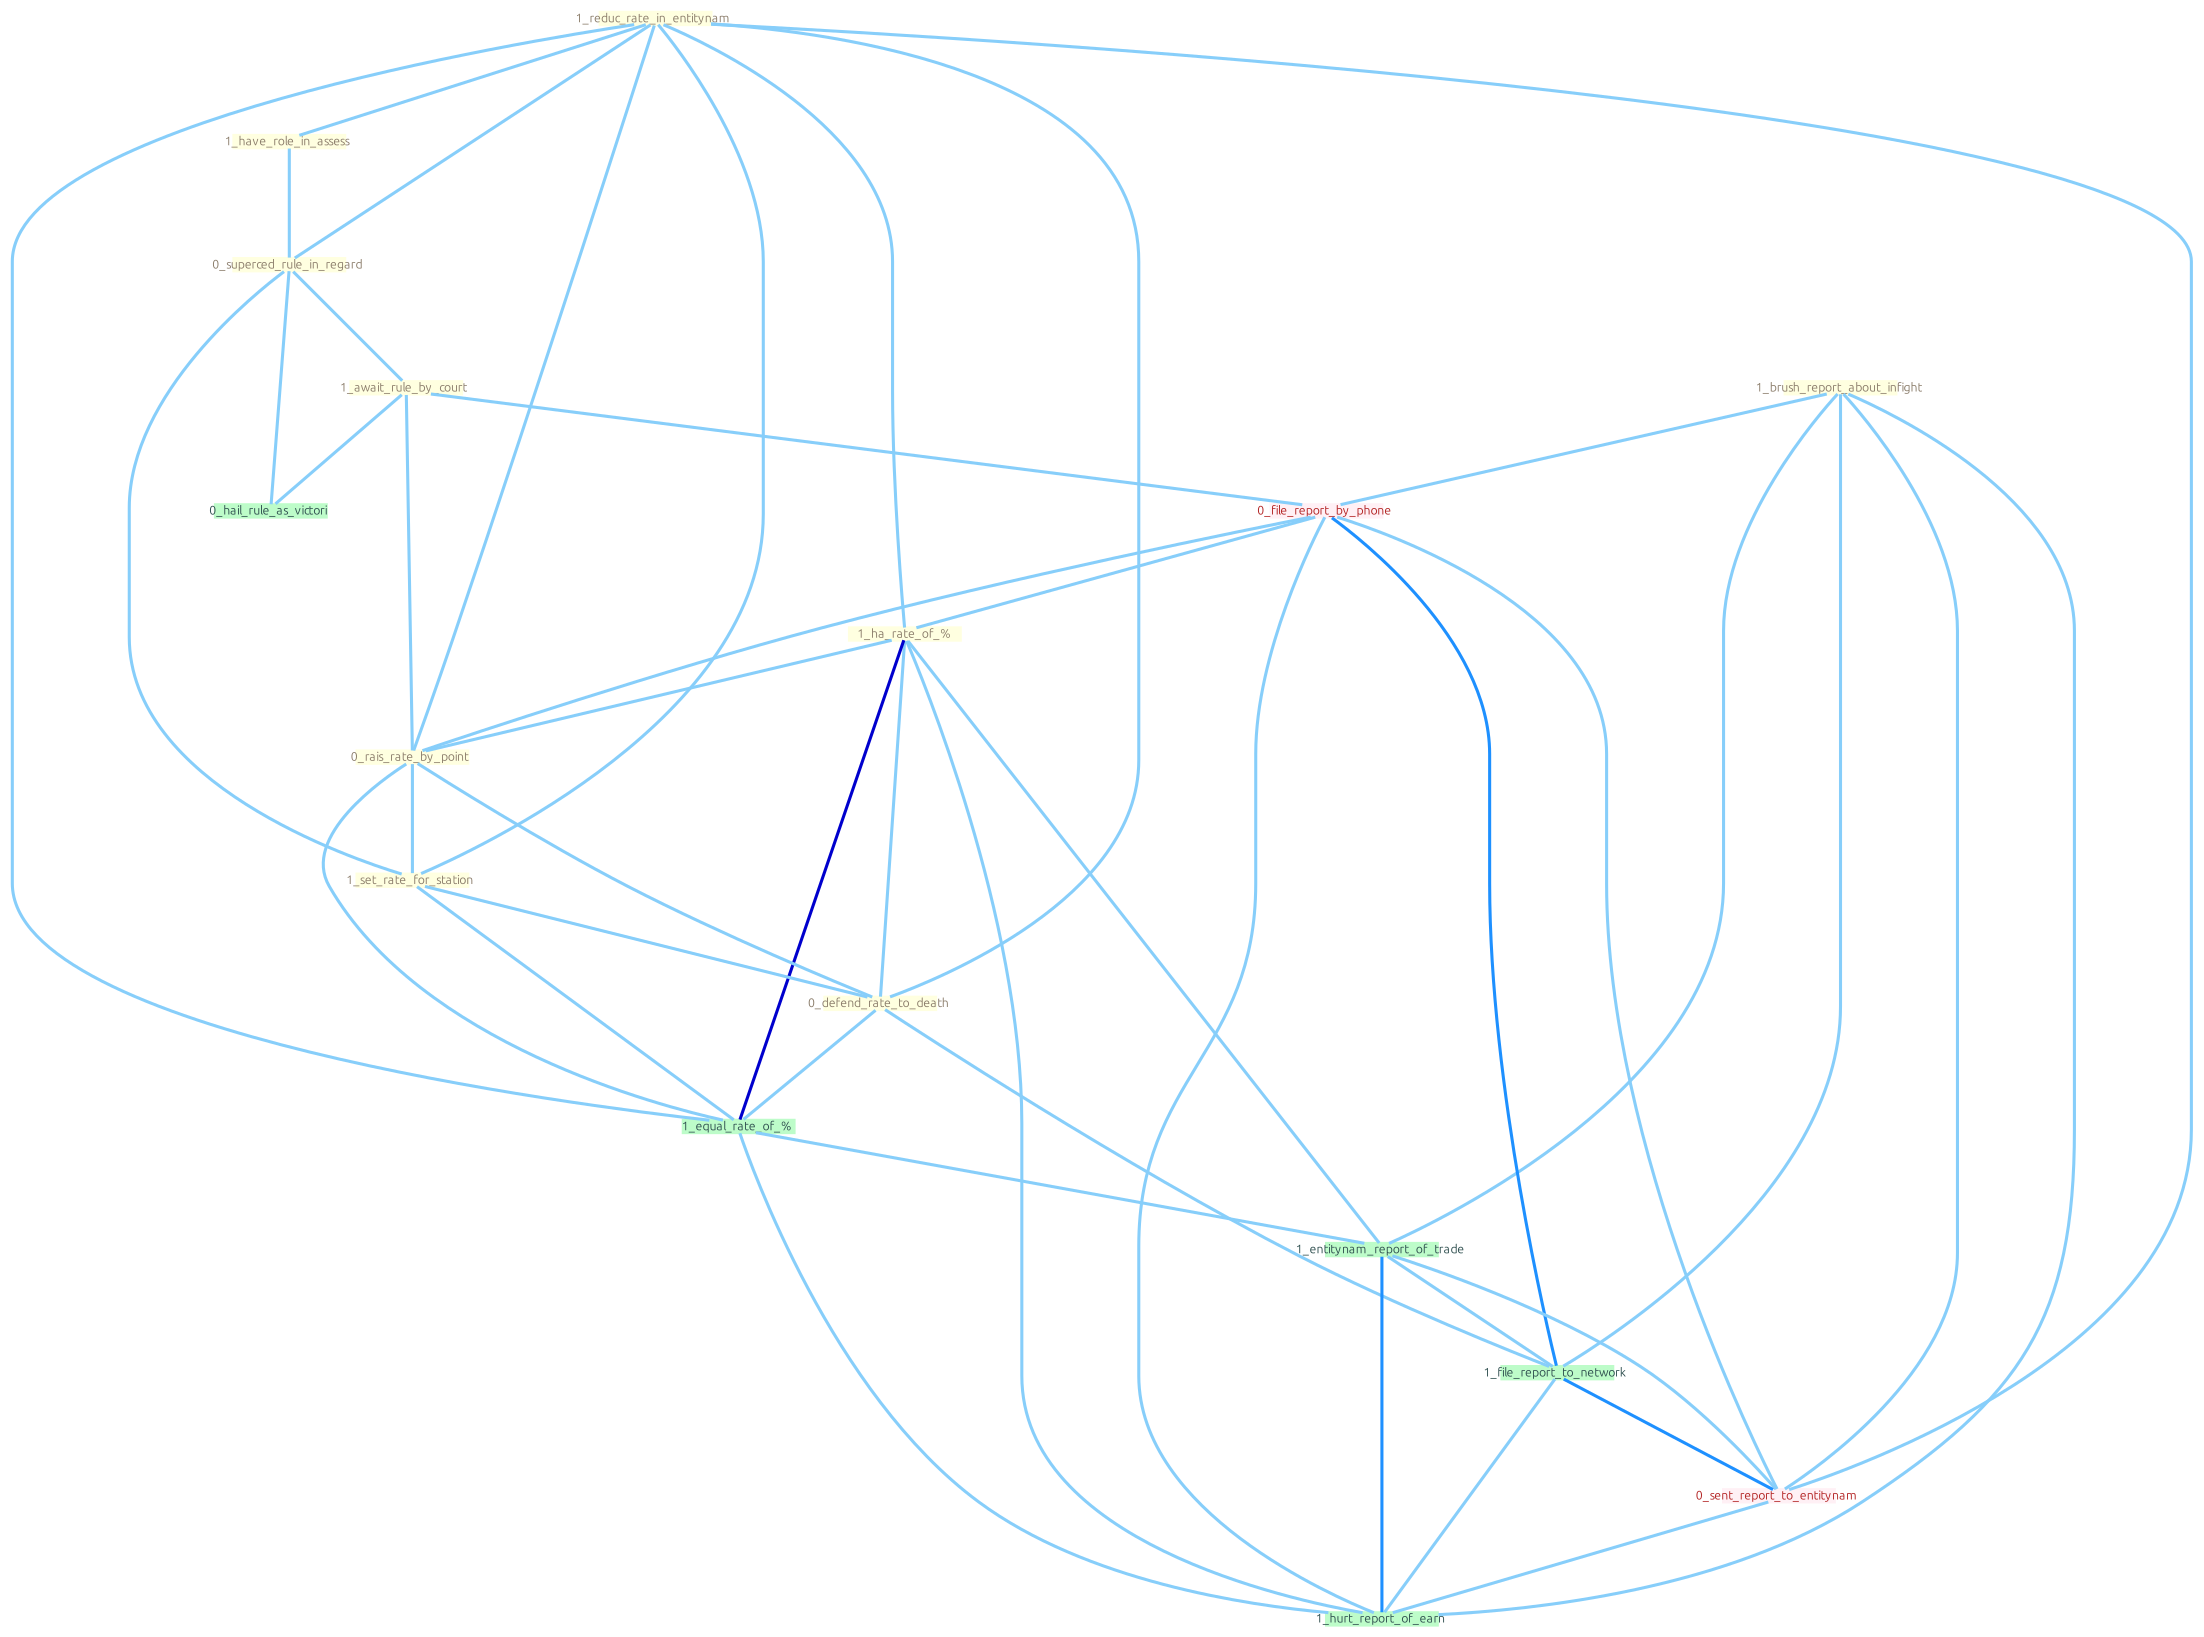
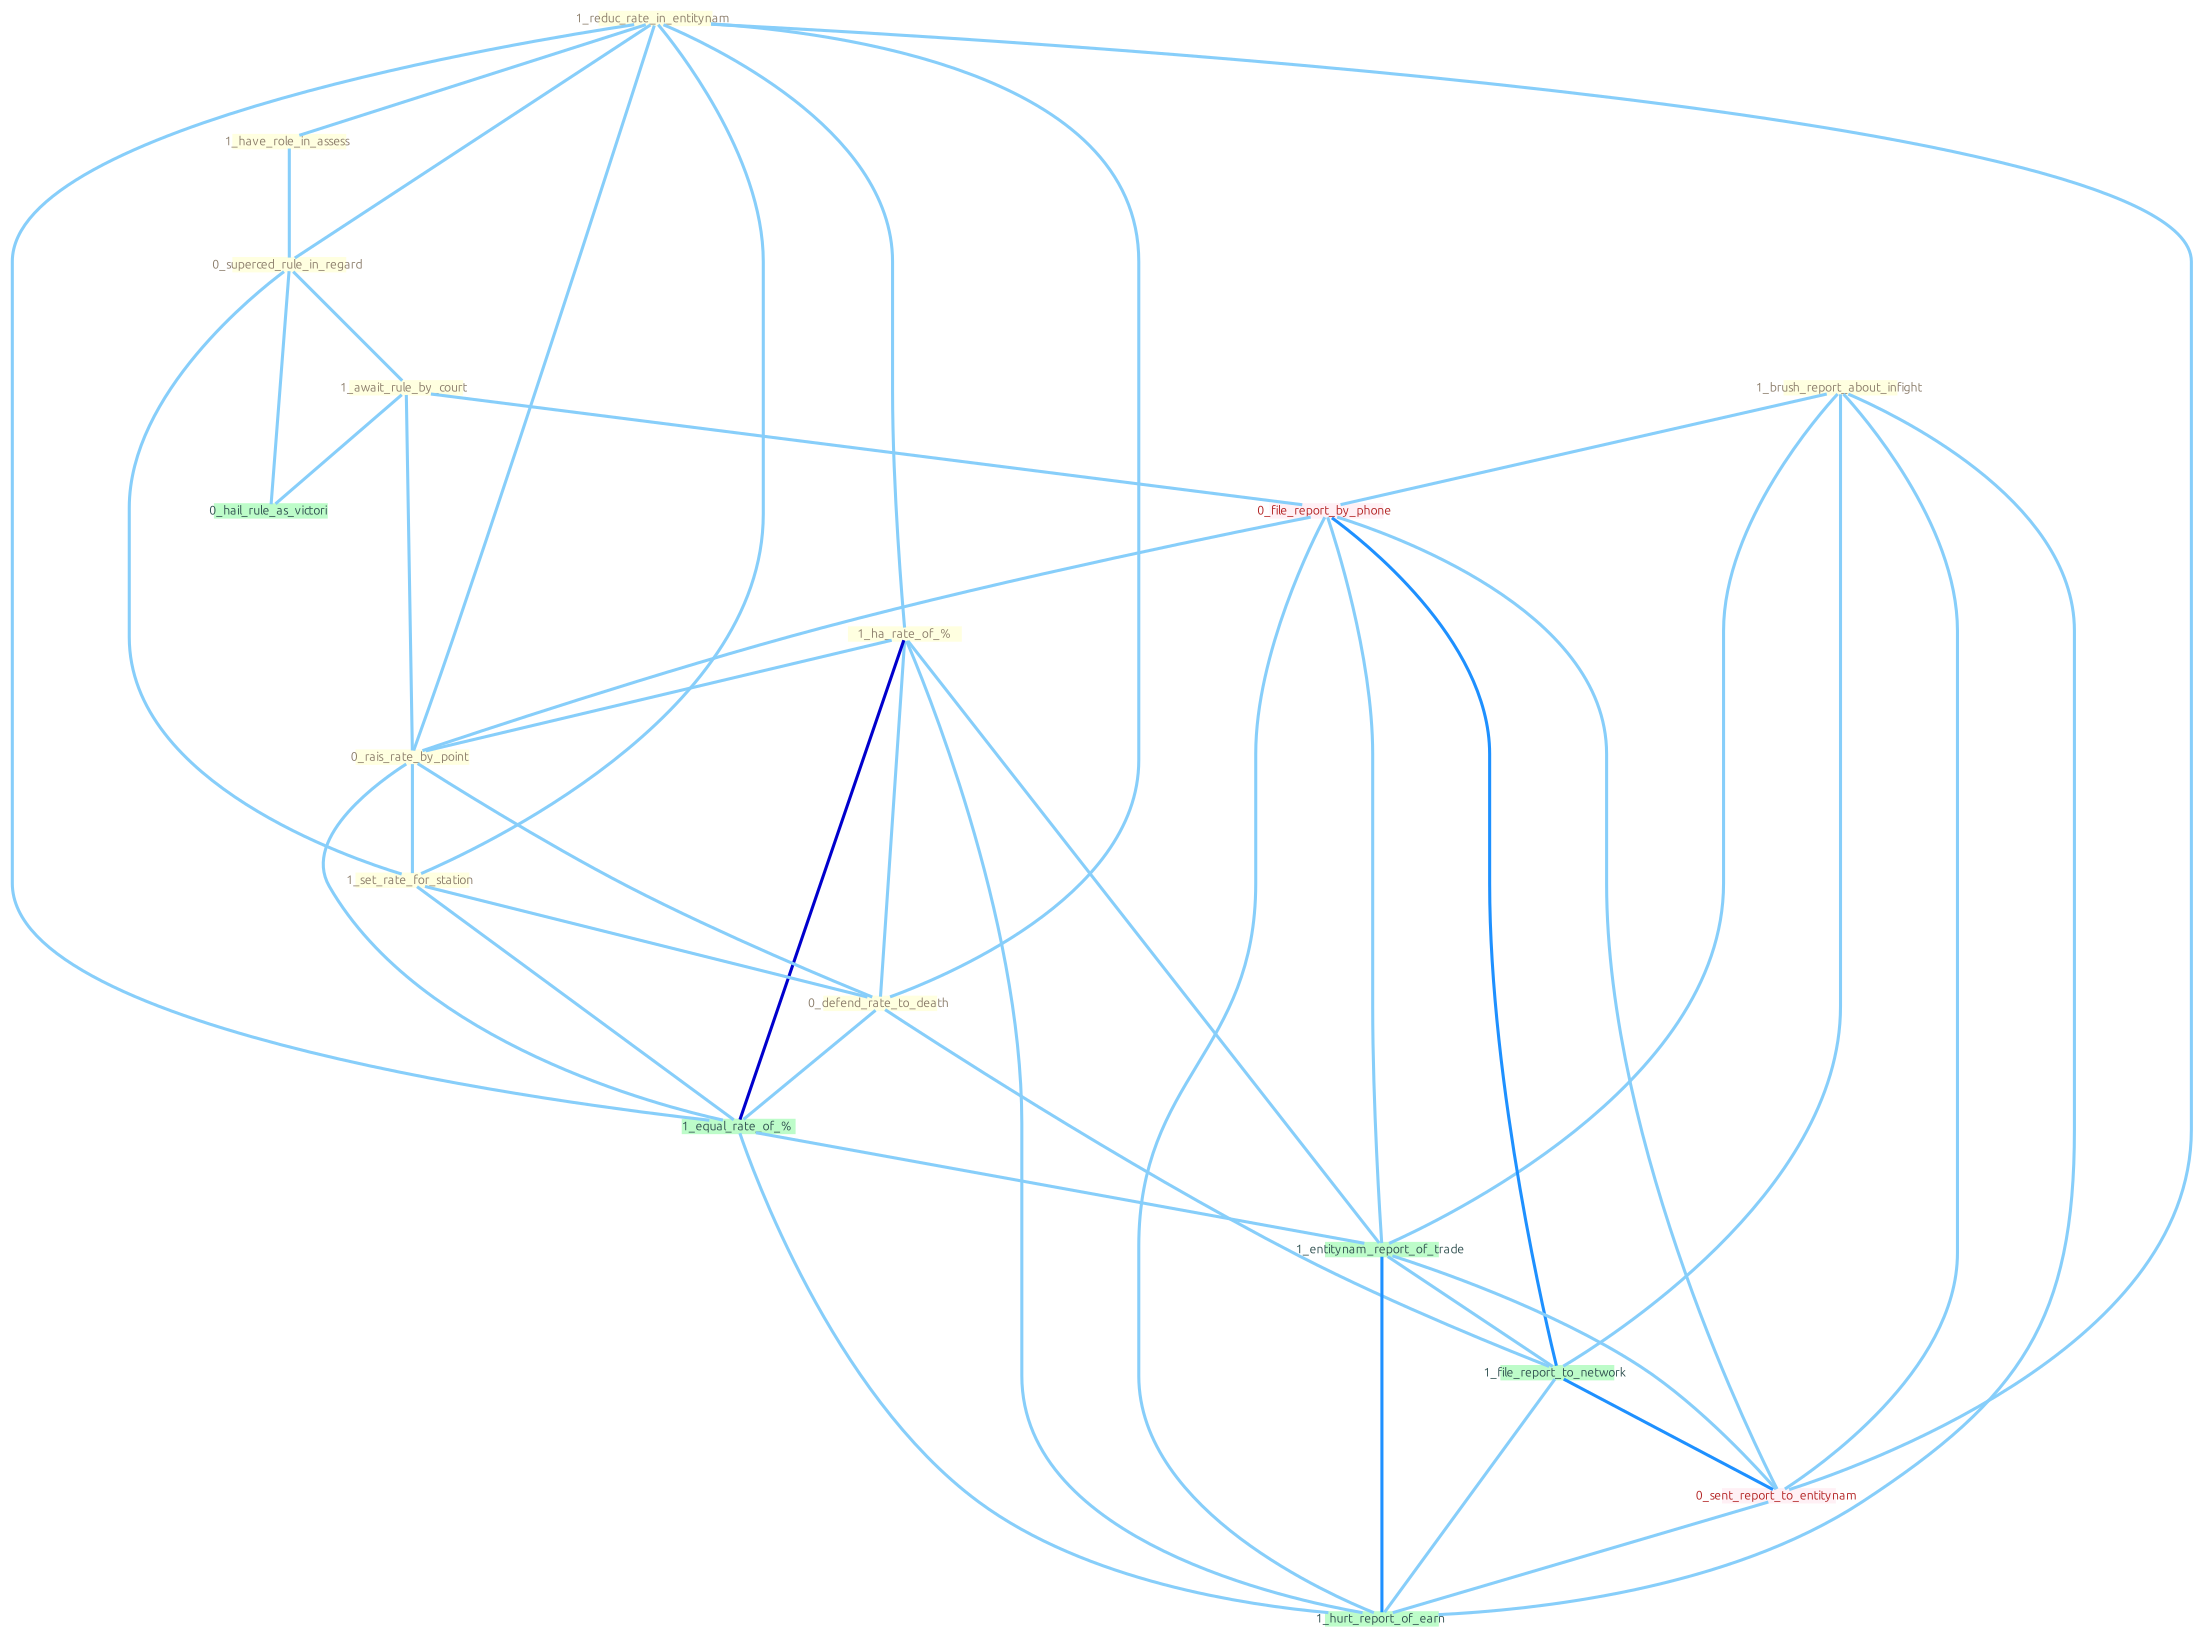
(1036, 595) -> (1373, 878)
